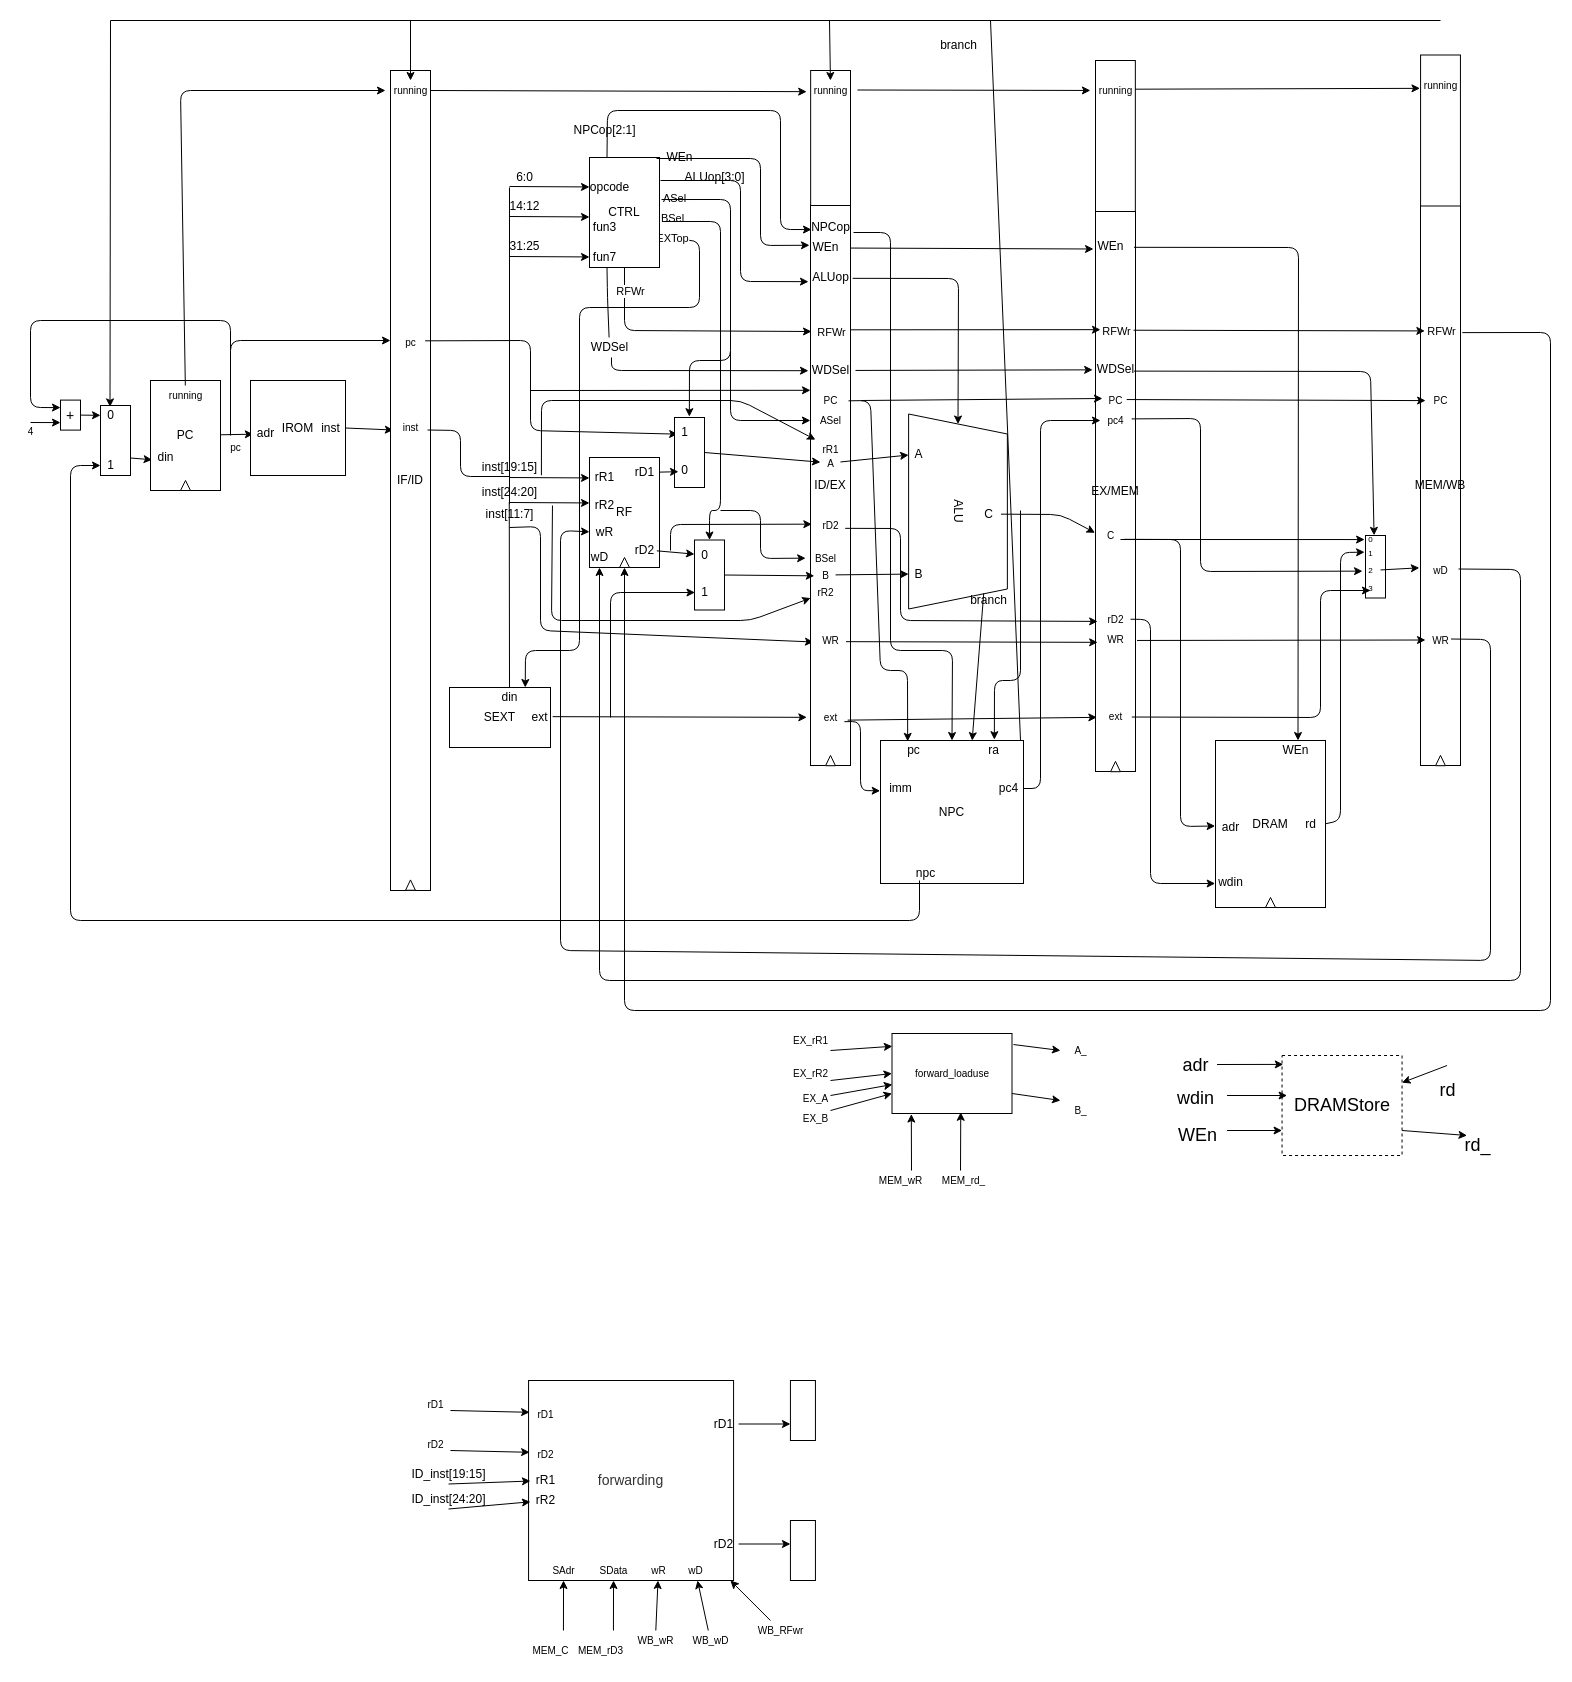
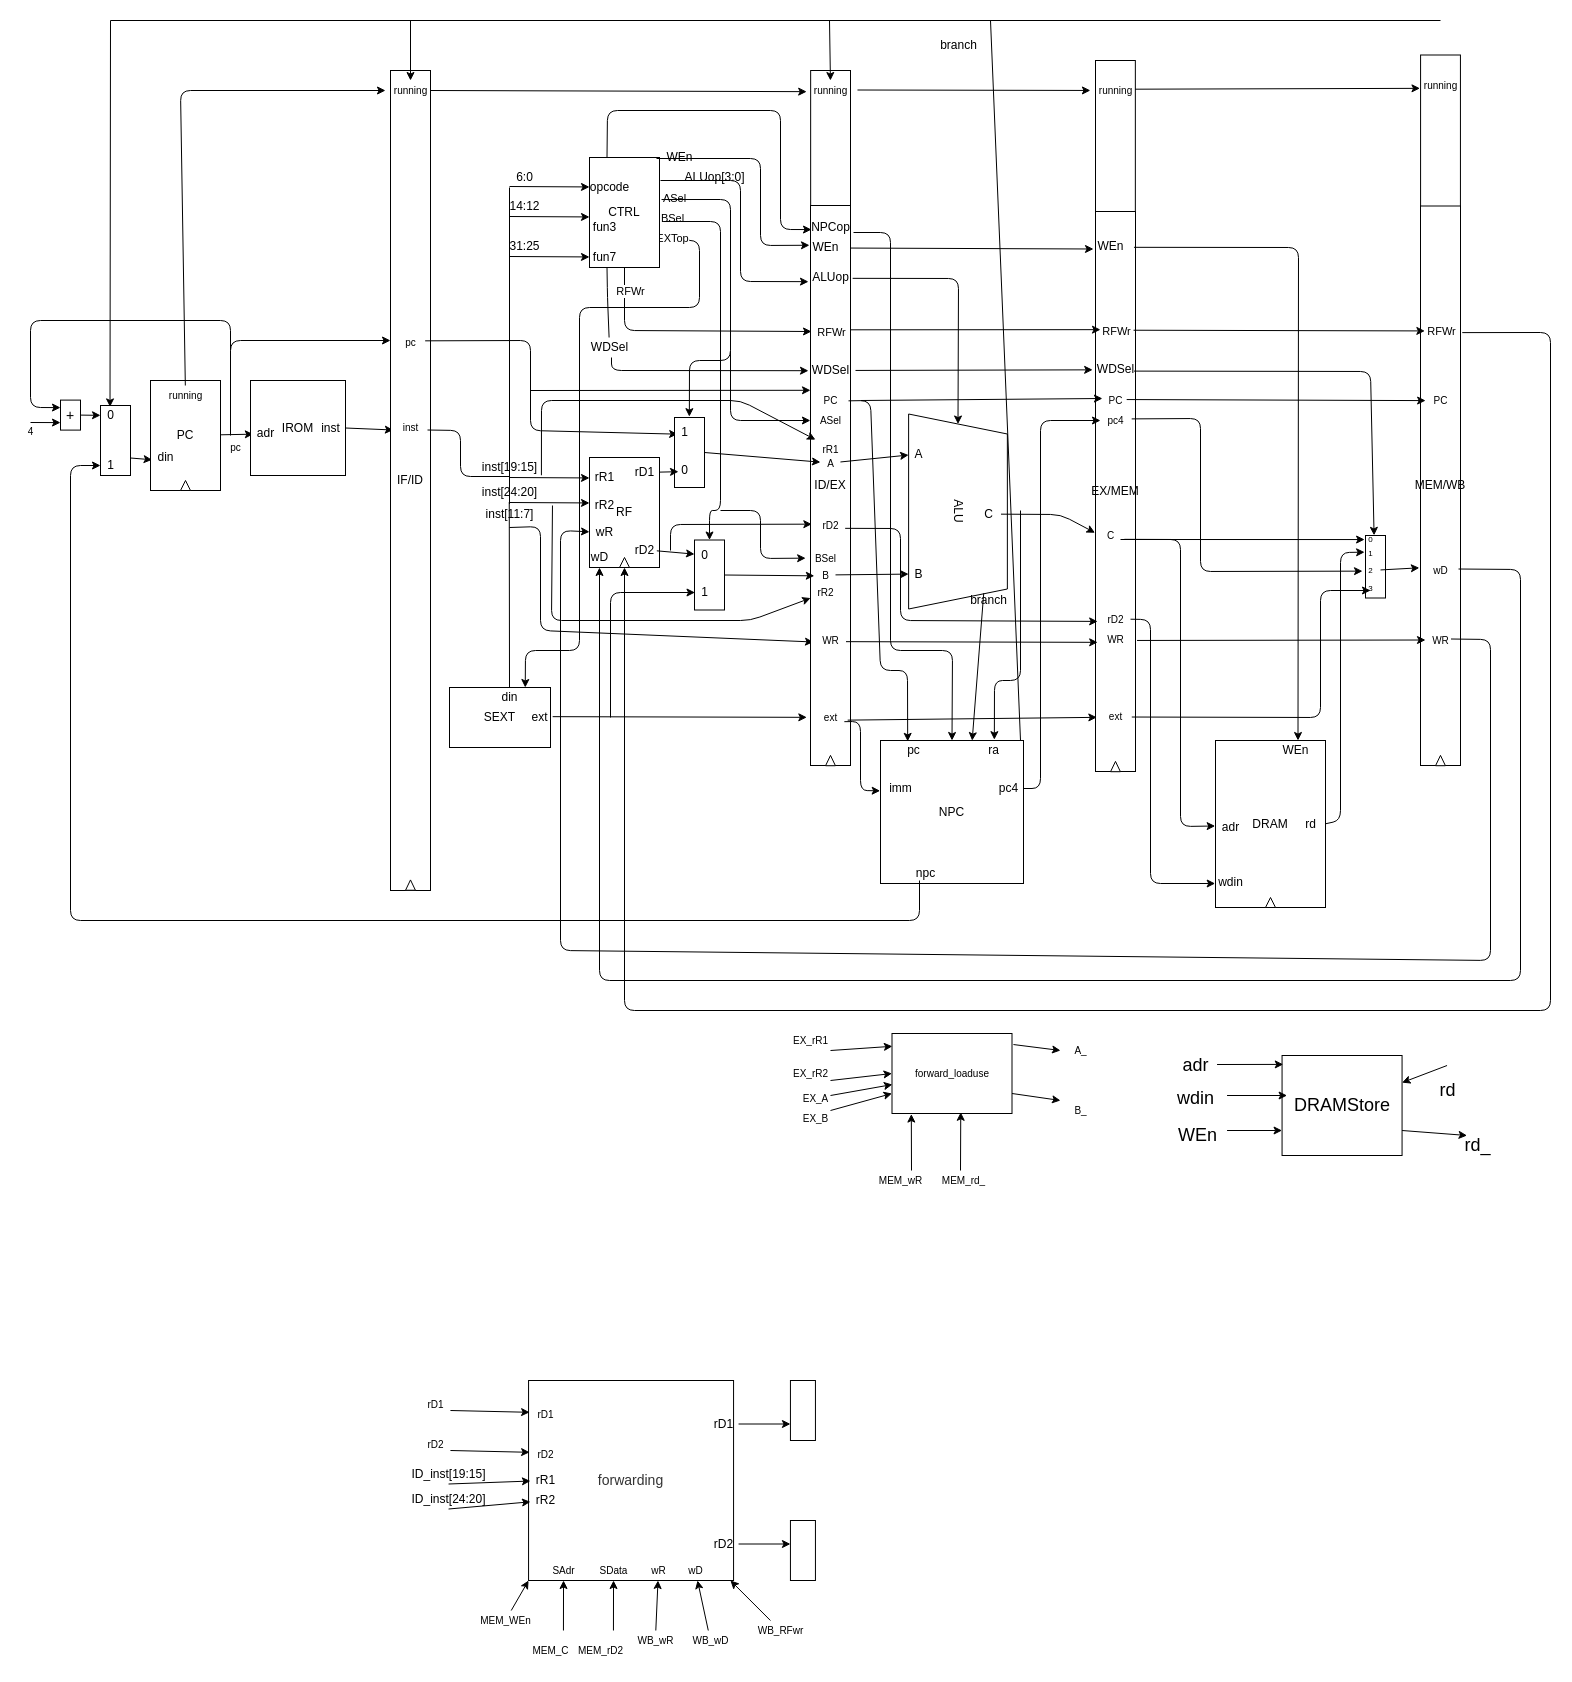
(605, 131) -> none
(1342, 1106) -> (1342, 1106)
none -> (518, 1598)
none -> (505, 1621)
(601, 1651) -> (601, 1651)
